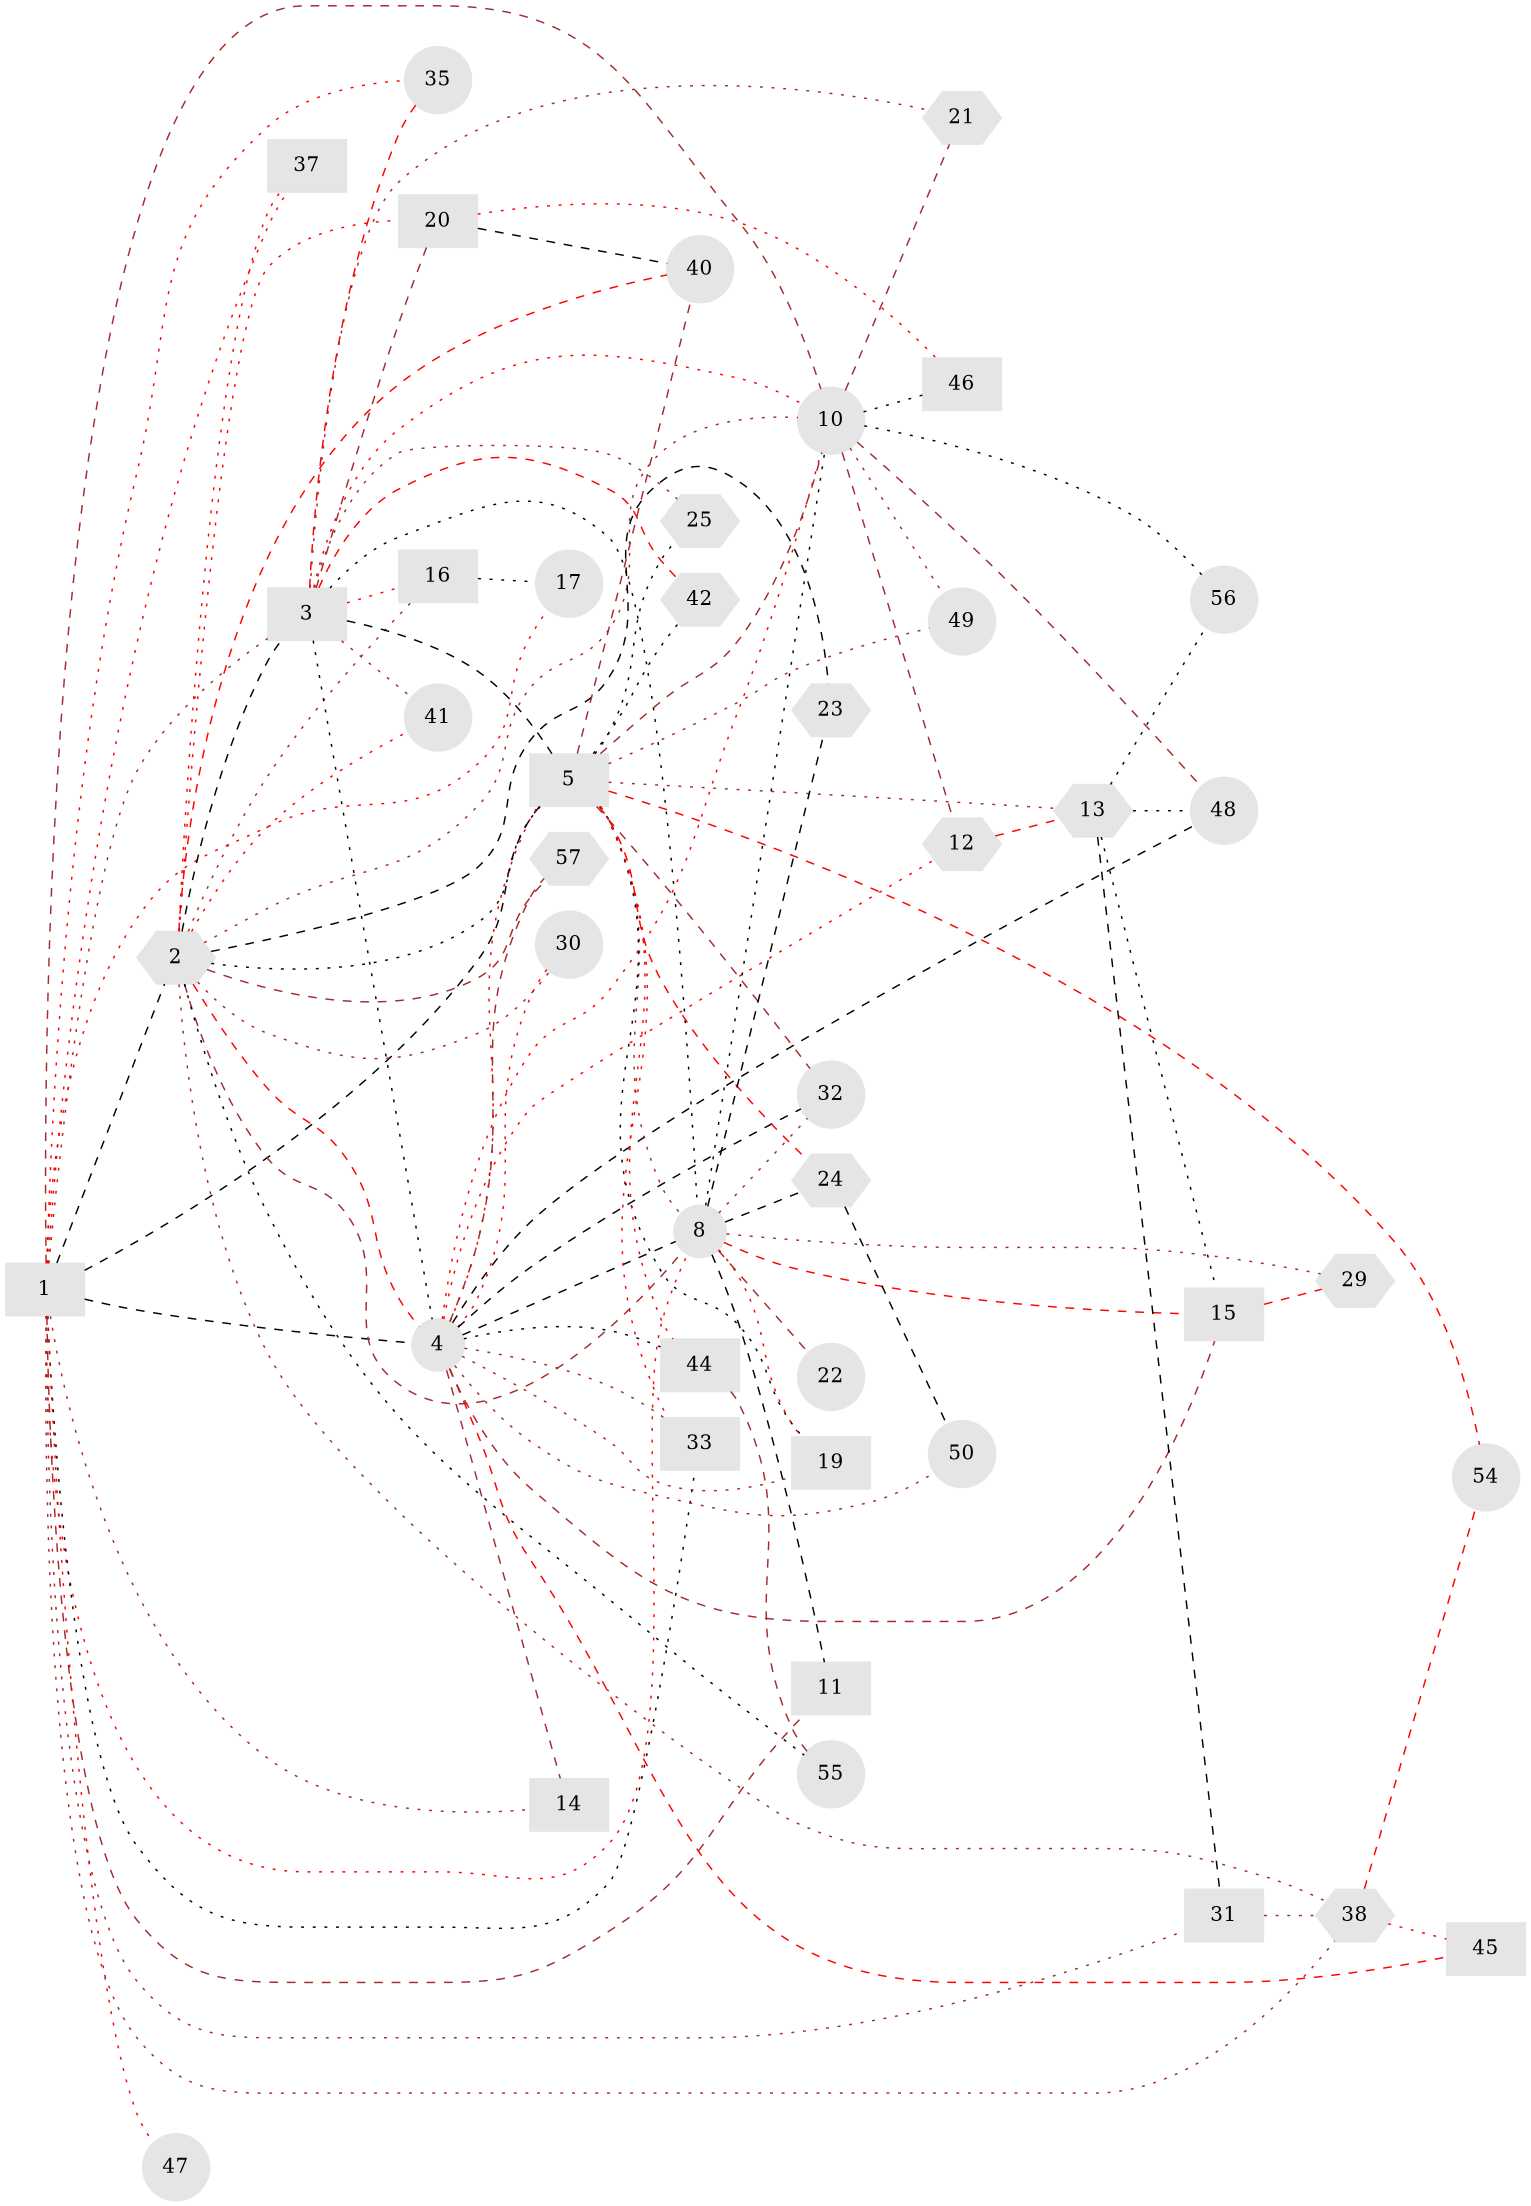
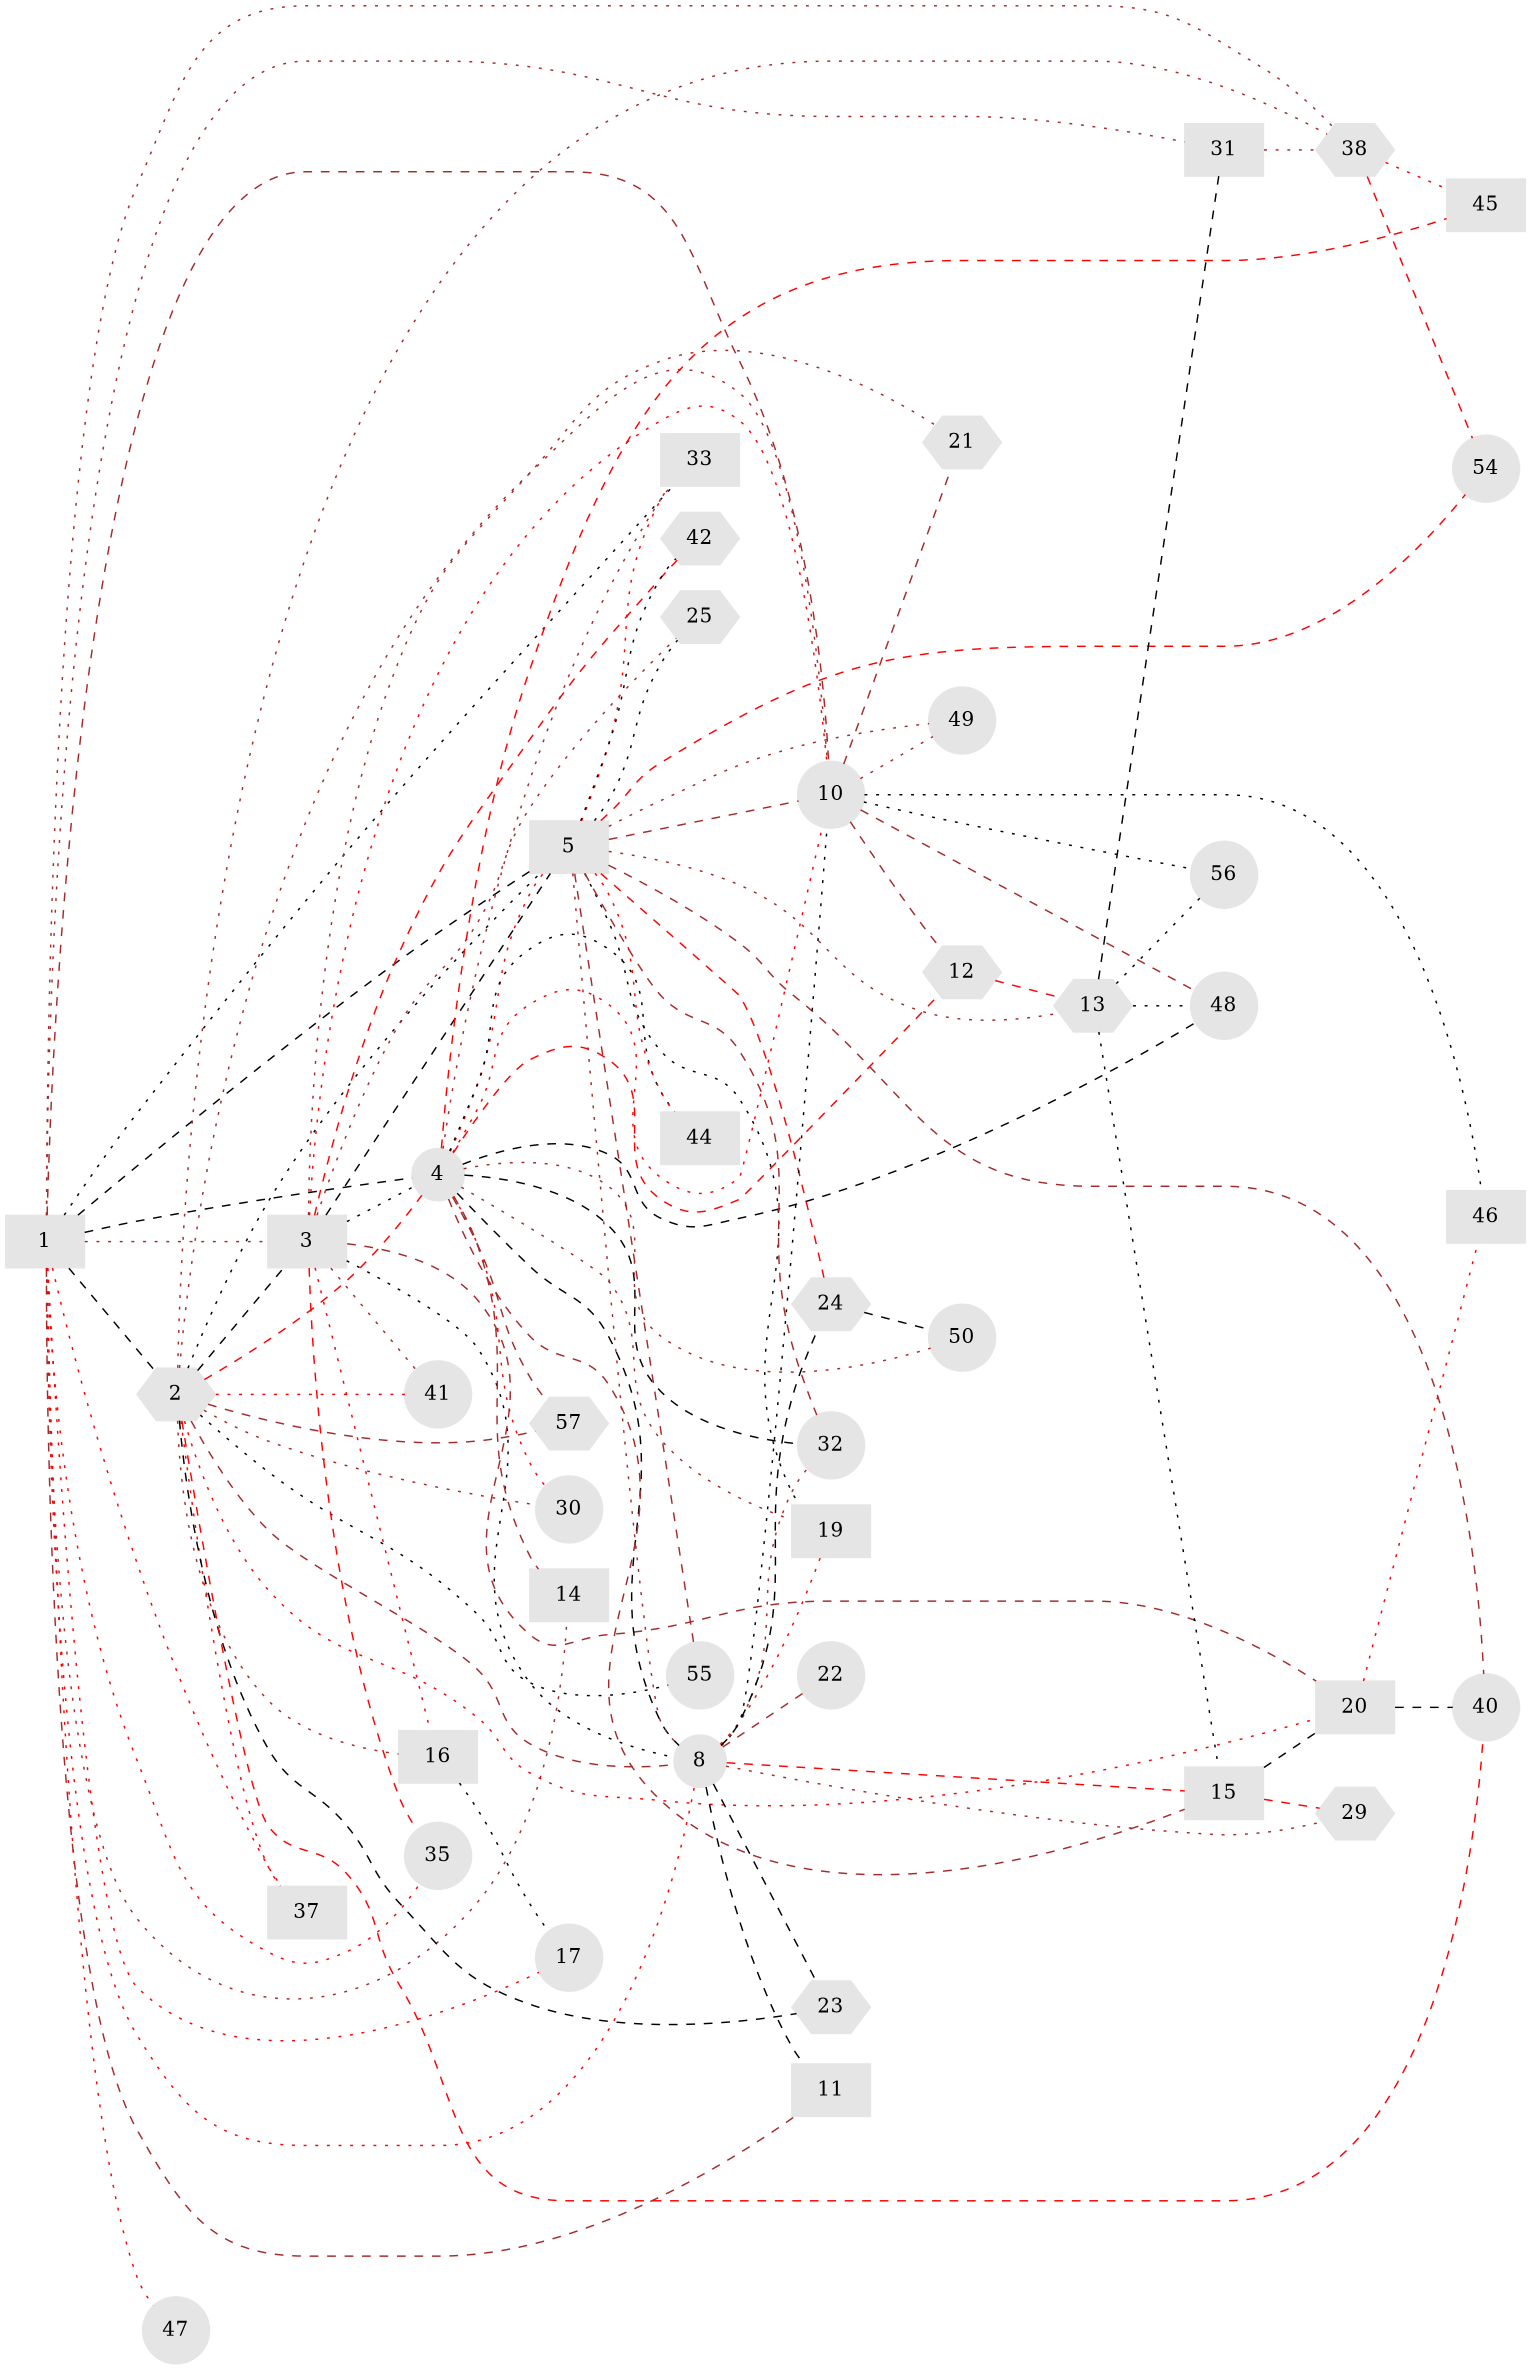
(617, 1051) -> (664, 1201)
(767, 1572) -> (622, 1181)
none -> (1290, 1750)
